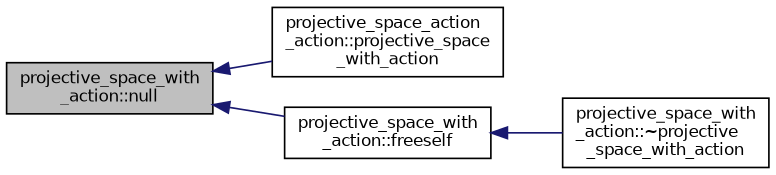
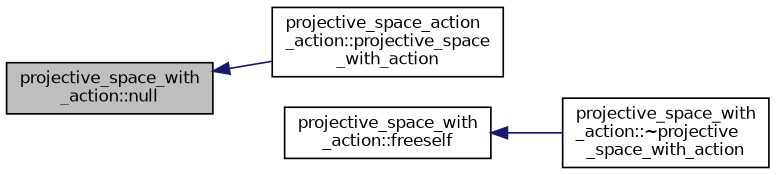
(257, 112) -> none
